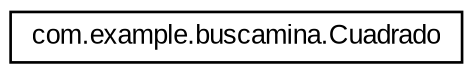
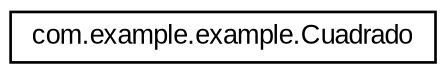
(236, 37) -> (223, 37)
